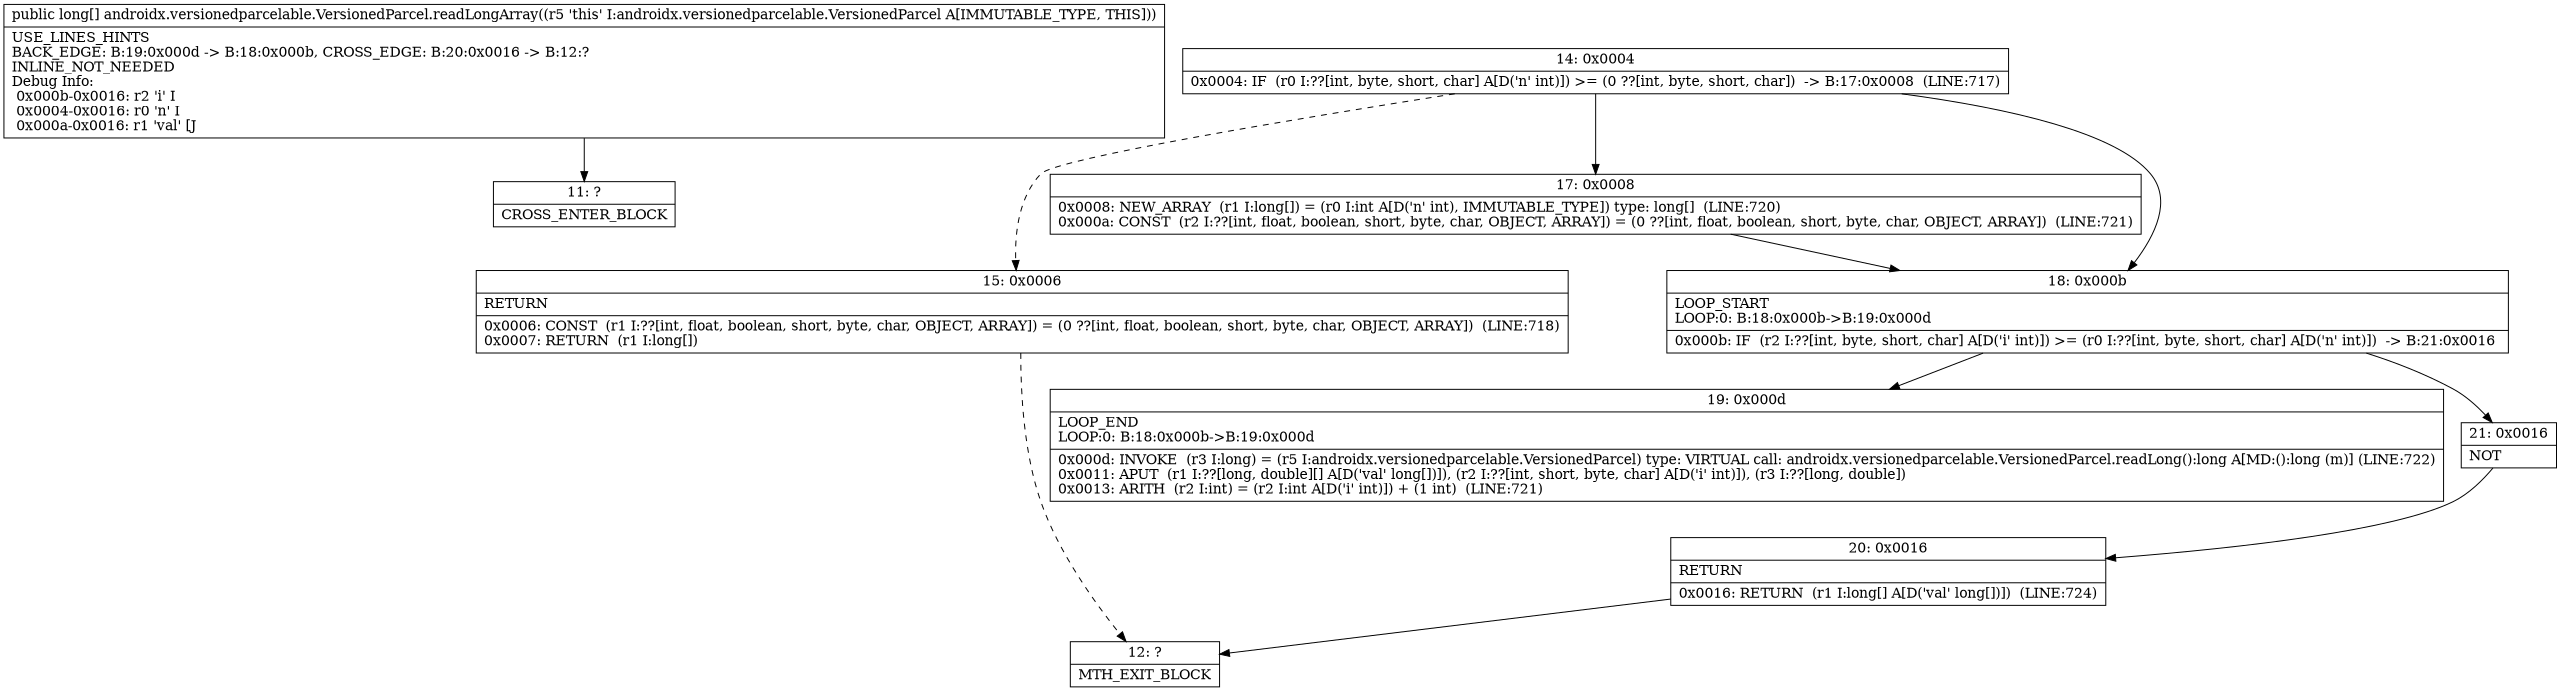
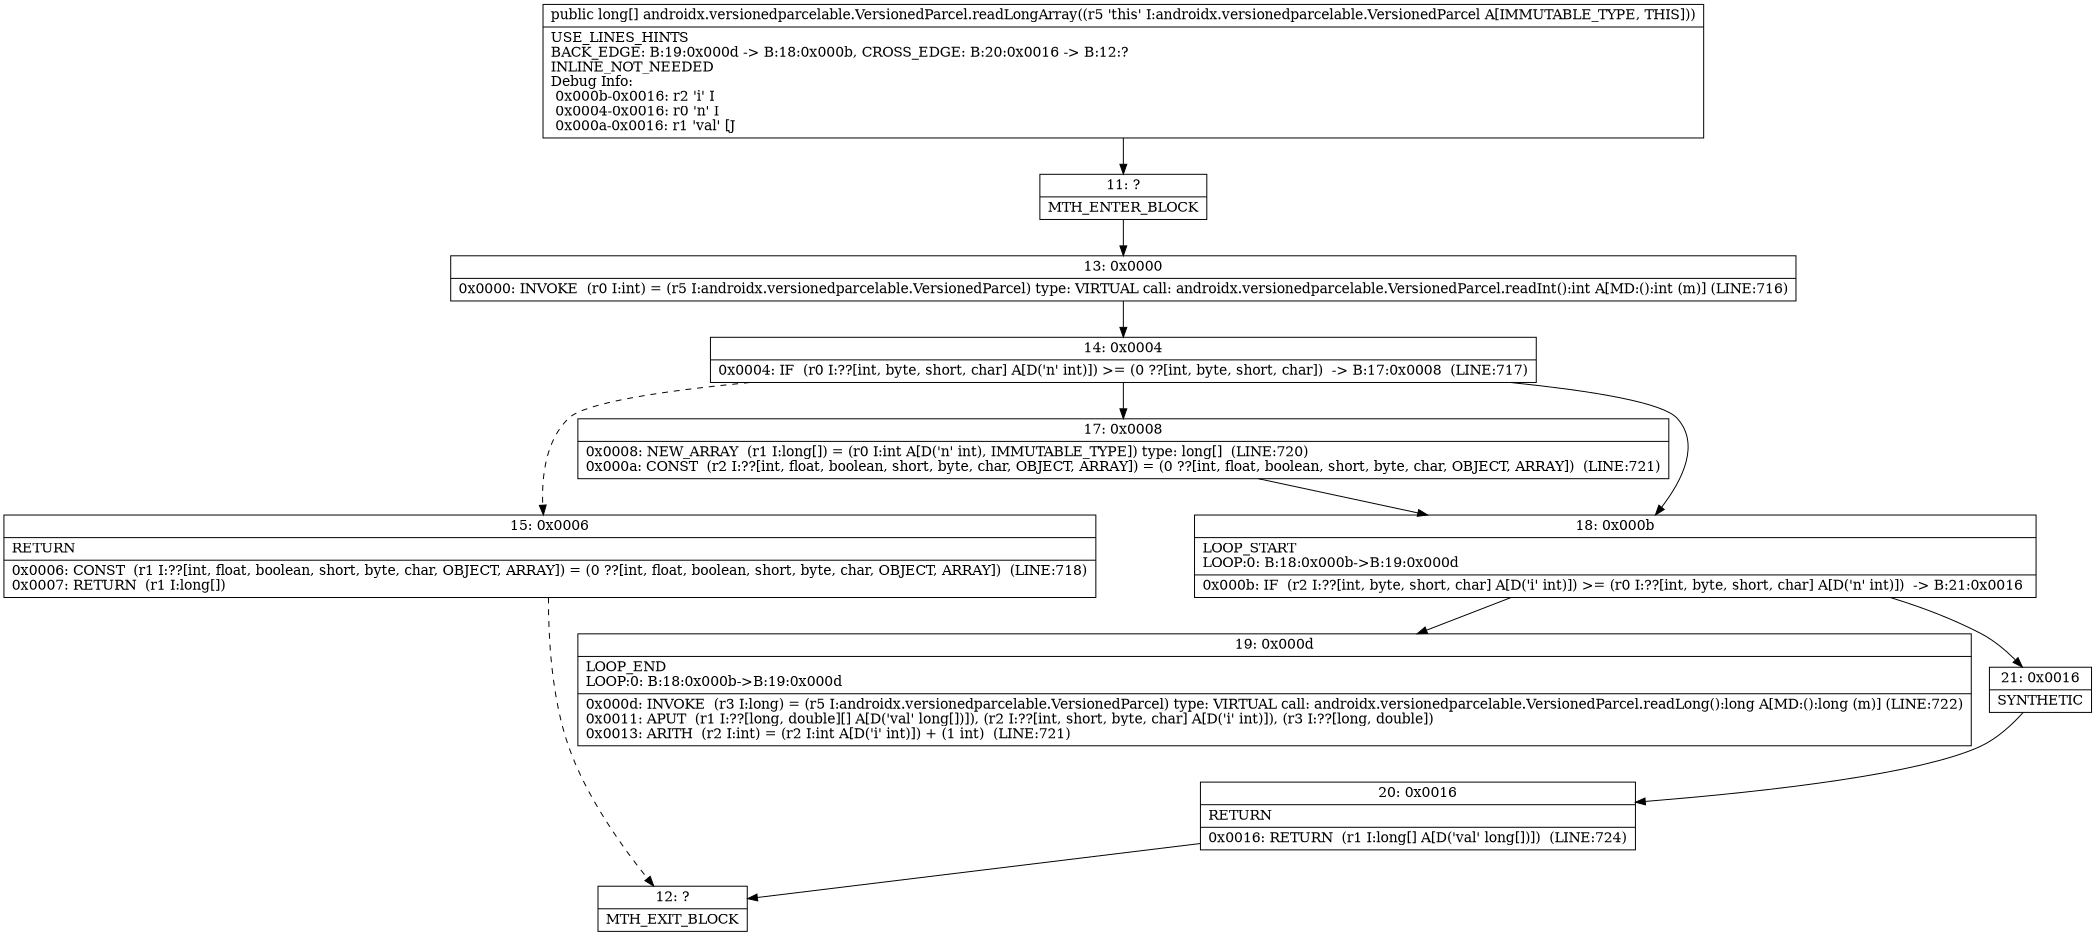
(584, 215) -> (1123, 208)
none -> (1123, 278)
(2485, 456) -> (2040, 701)
